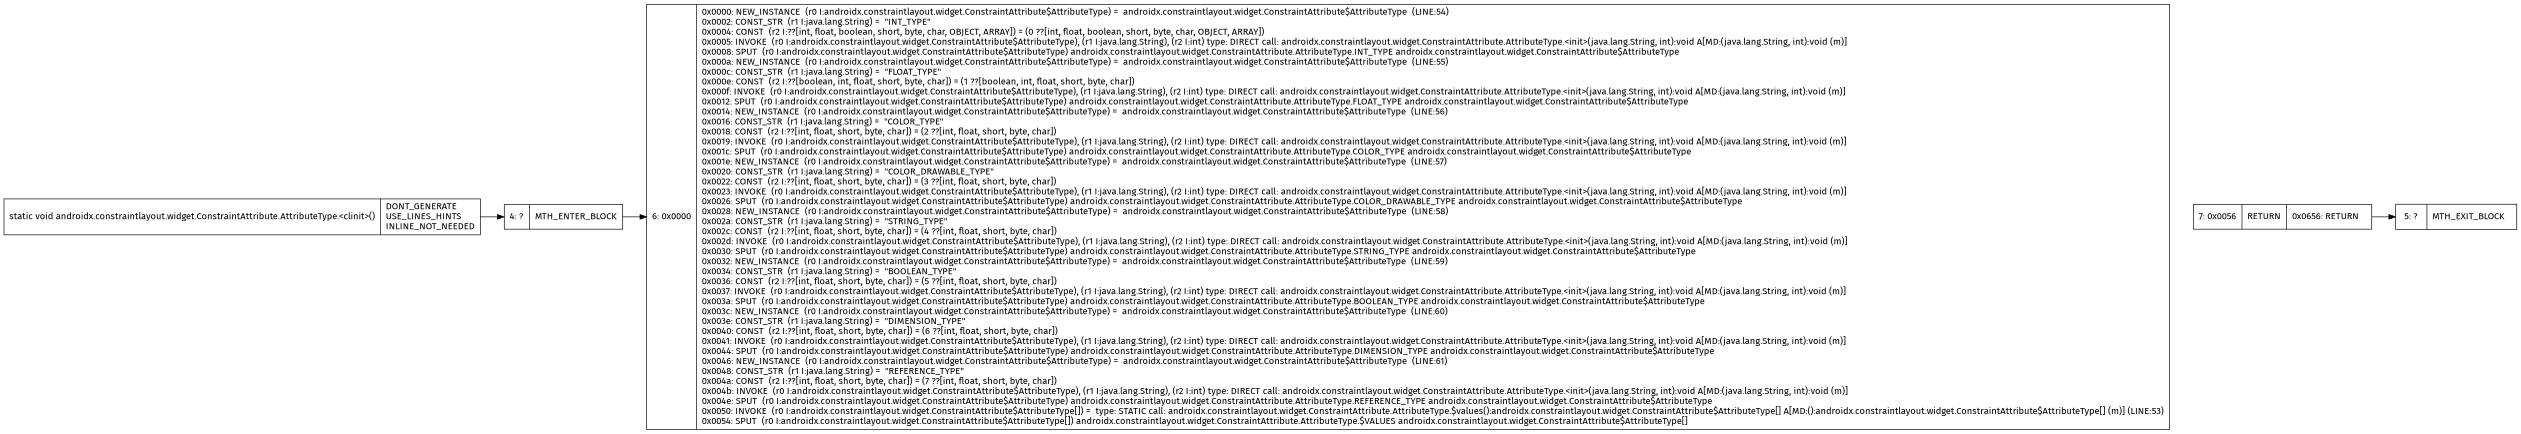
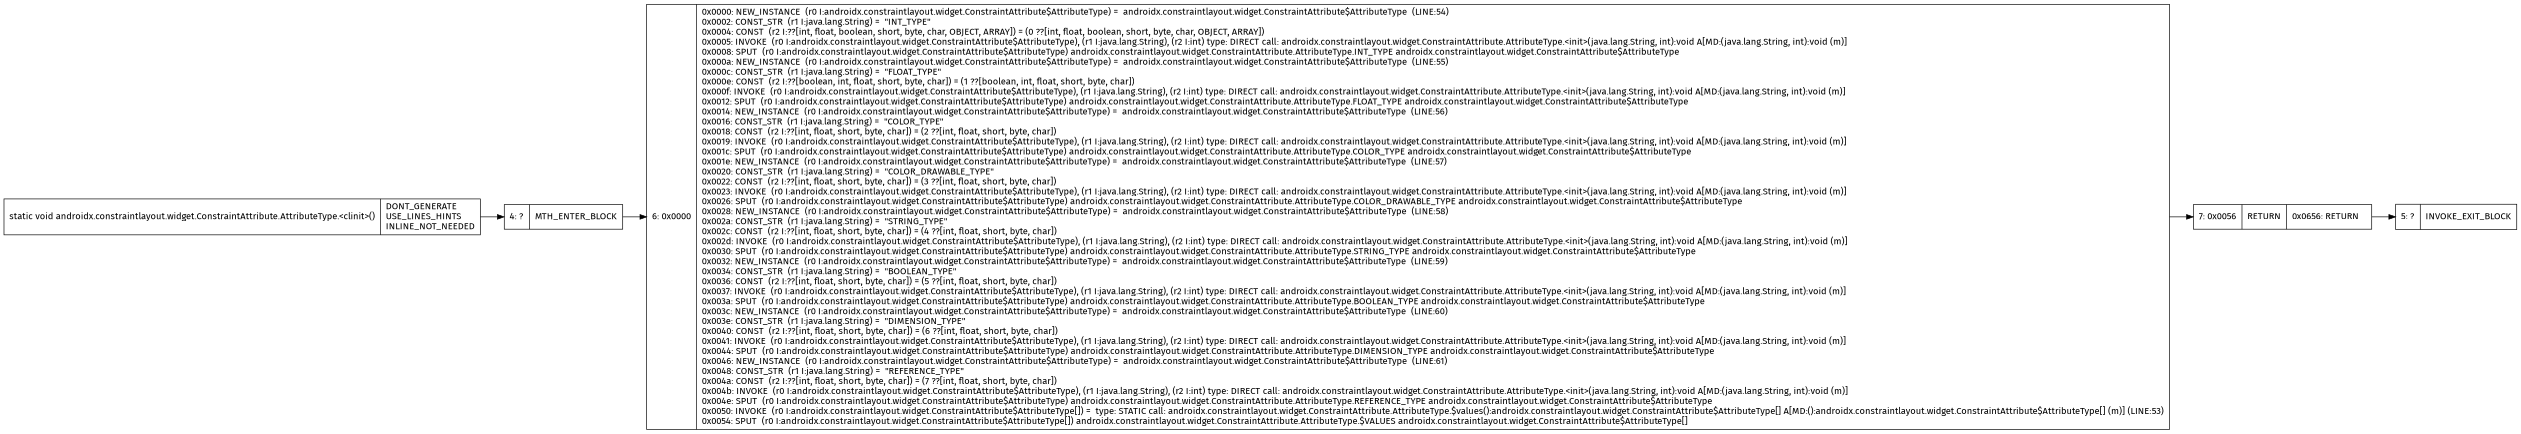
none -> (2178, 217)
(2469, 217) -> (2469, 217)
